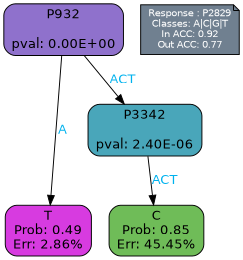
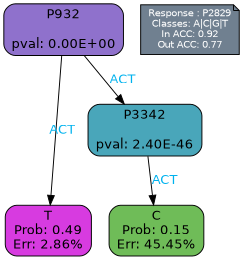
(63, 130) -> (63, 130)
(145, 130) -> (145, 130)
(156, 231) -> (156, 231)
